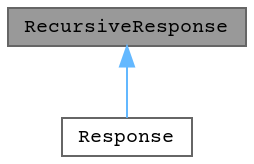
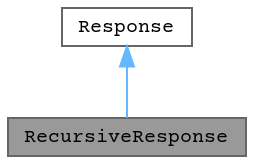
(127, 92) -> (127, 92)
